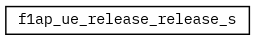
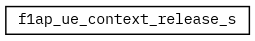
(128, 20) -> (128, 20)
